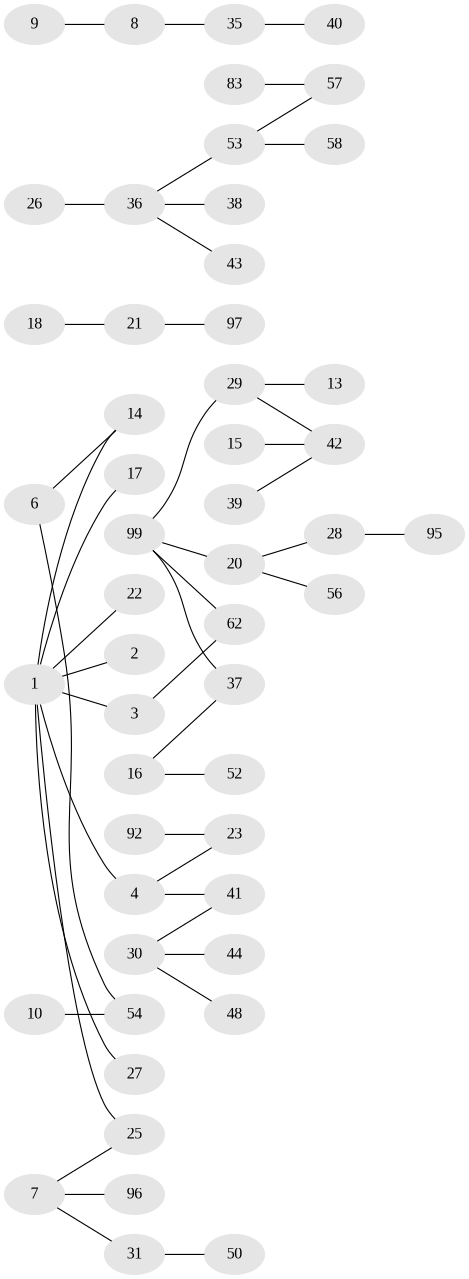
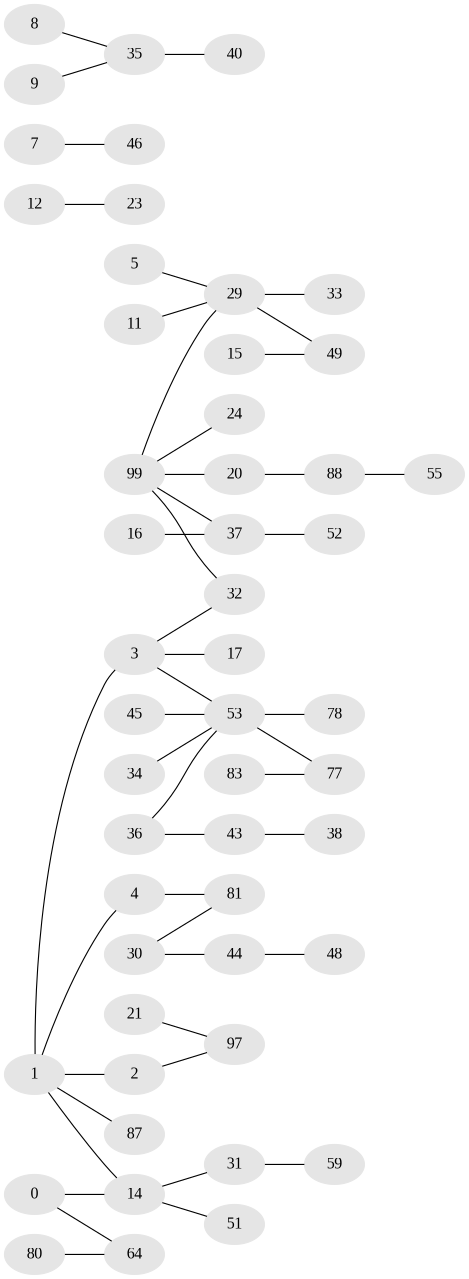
(85, 24) -> (85, 69)
(334, 84) -> (334, 774)
(334, 144) -> (334, 714)
(34, 204) -> none
(185, 204) -> (285, 834)
none -> (134, 264)
(34, 324) -> none
none -> (134, 324)
(334, 384) -> (334, 294)
none -> (234, 414)
(334, 444) -> (334, 354)
(34, 504) -> (34, 1194)
(234, 504) -> none
(334, 534) -> (334, 474)
(434, 534) -> (434, 474)
(70, 574) -> (185, 654)
(134, 594) -> none
(334, 594) -> none
(234, 624) -> (234, 594)
none -> (184, 684)
none -> (134, 714)
none -> (134, 774)
(185, 774) -> (285, 534)
(134, 834) -> (34, 204)
(184, 864) -> none
(234, 894) -> (234, 894)
(184, 984) -> (285, 954)
(34, 1014) -> (34, 1254)
(134, 1014) -> (134, 1254)
none -> (185, 1059)
(134, 1074) -> (134, 1134)
(134, 1134) -> none
(134, 1194) -> (134, 144)
(84, 1224) -> (185, 1179)
none -> (234, 1224)
(234, 1254) -> (334, 1164)
